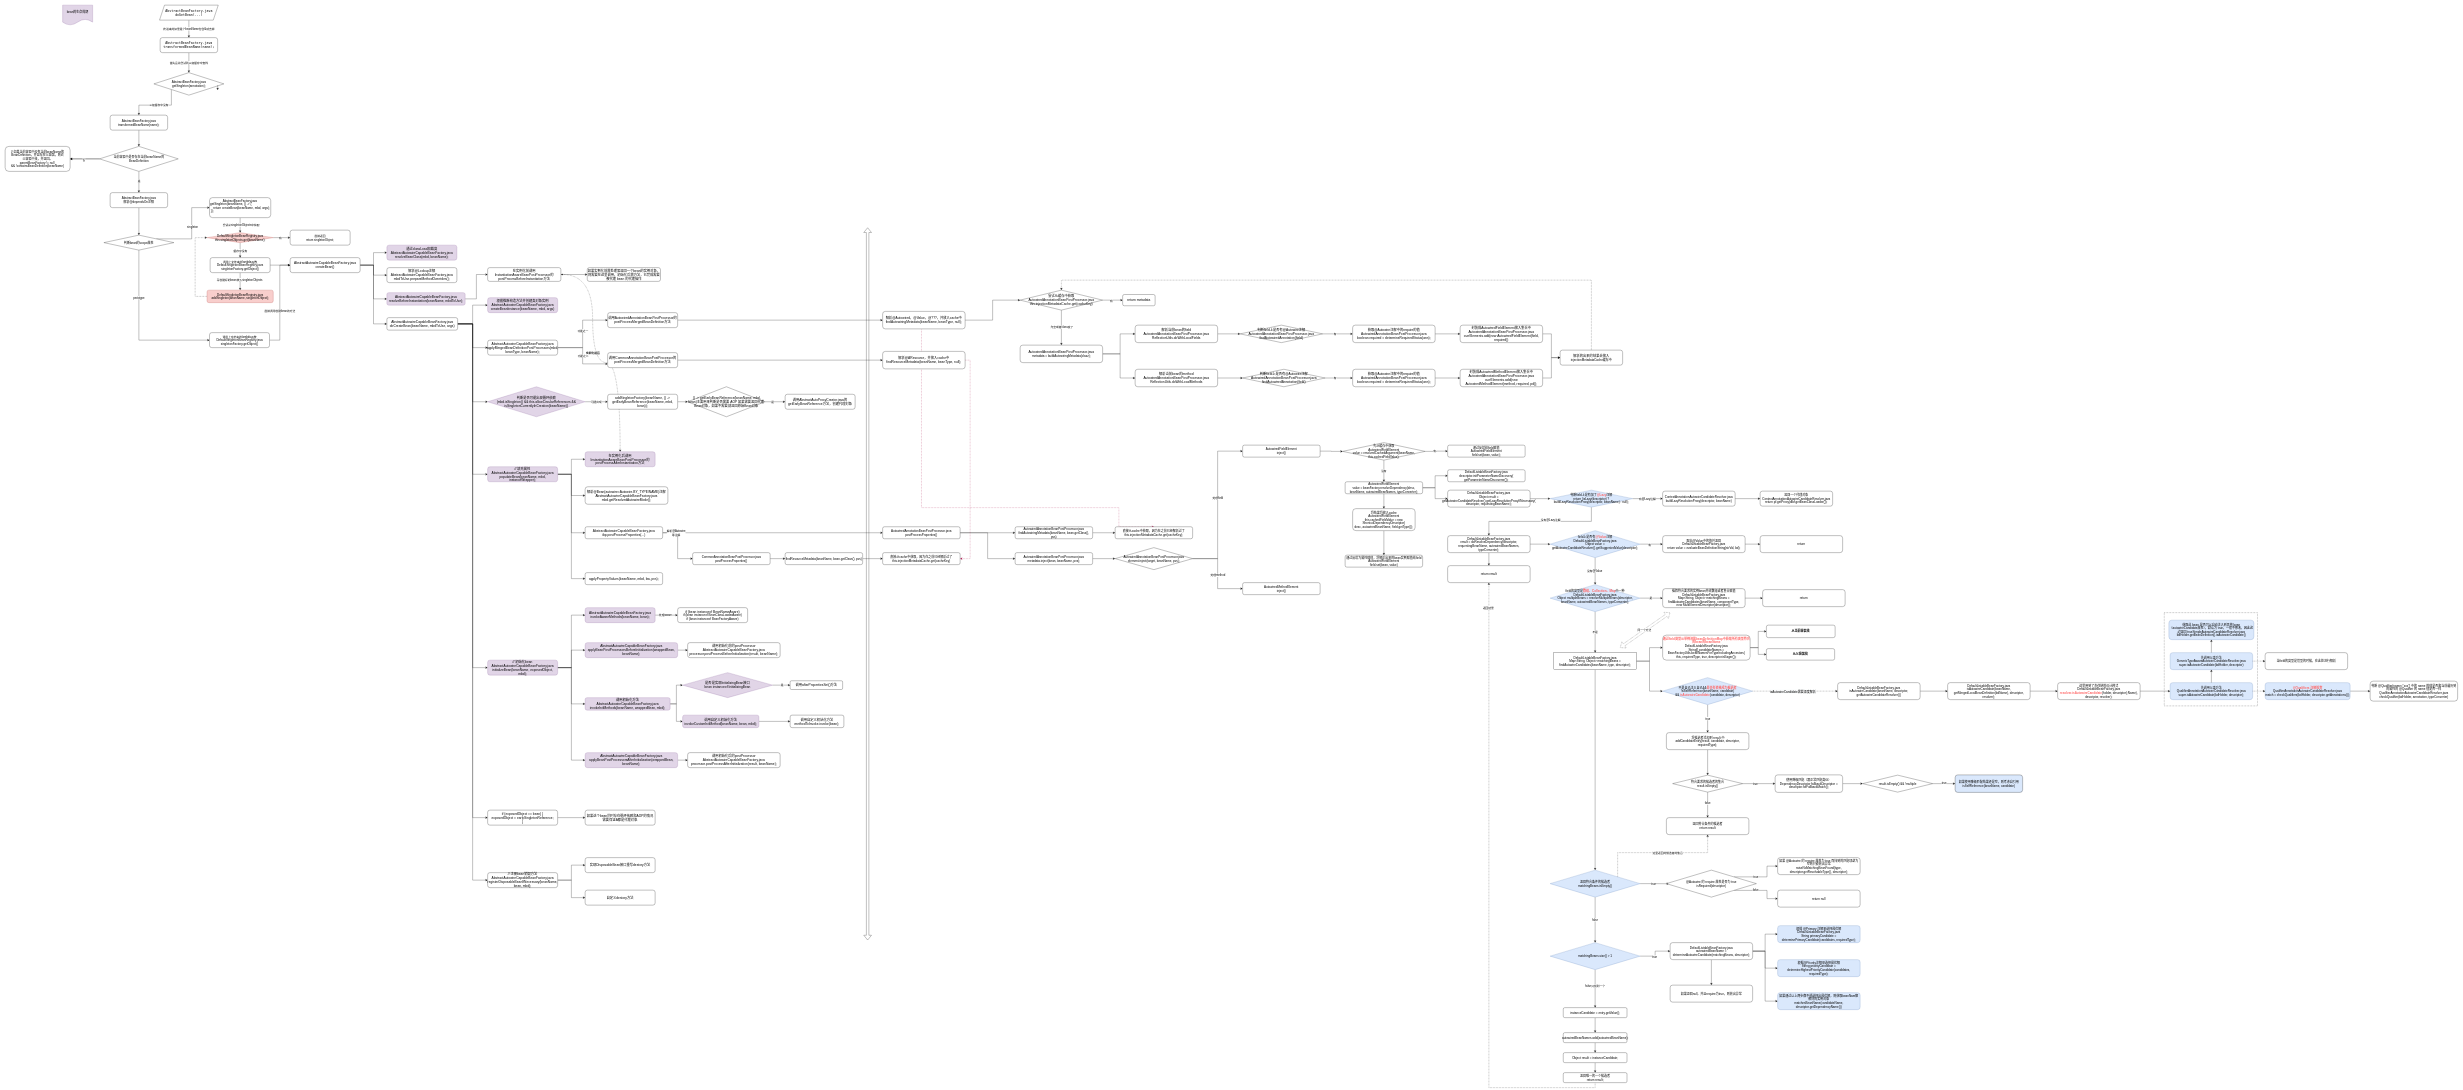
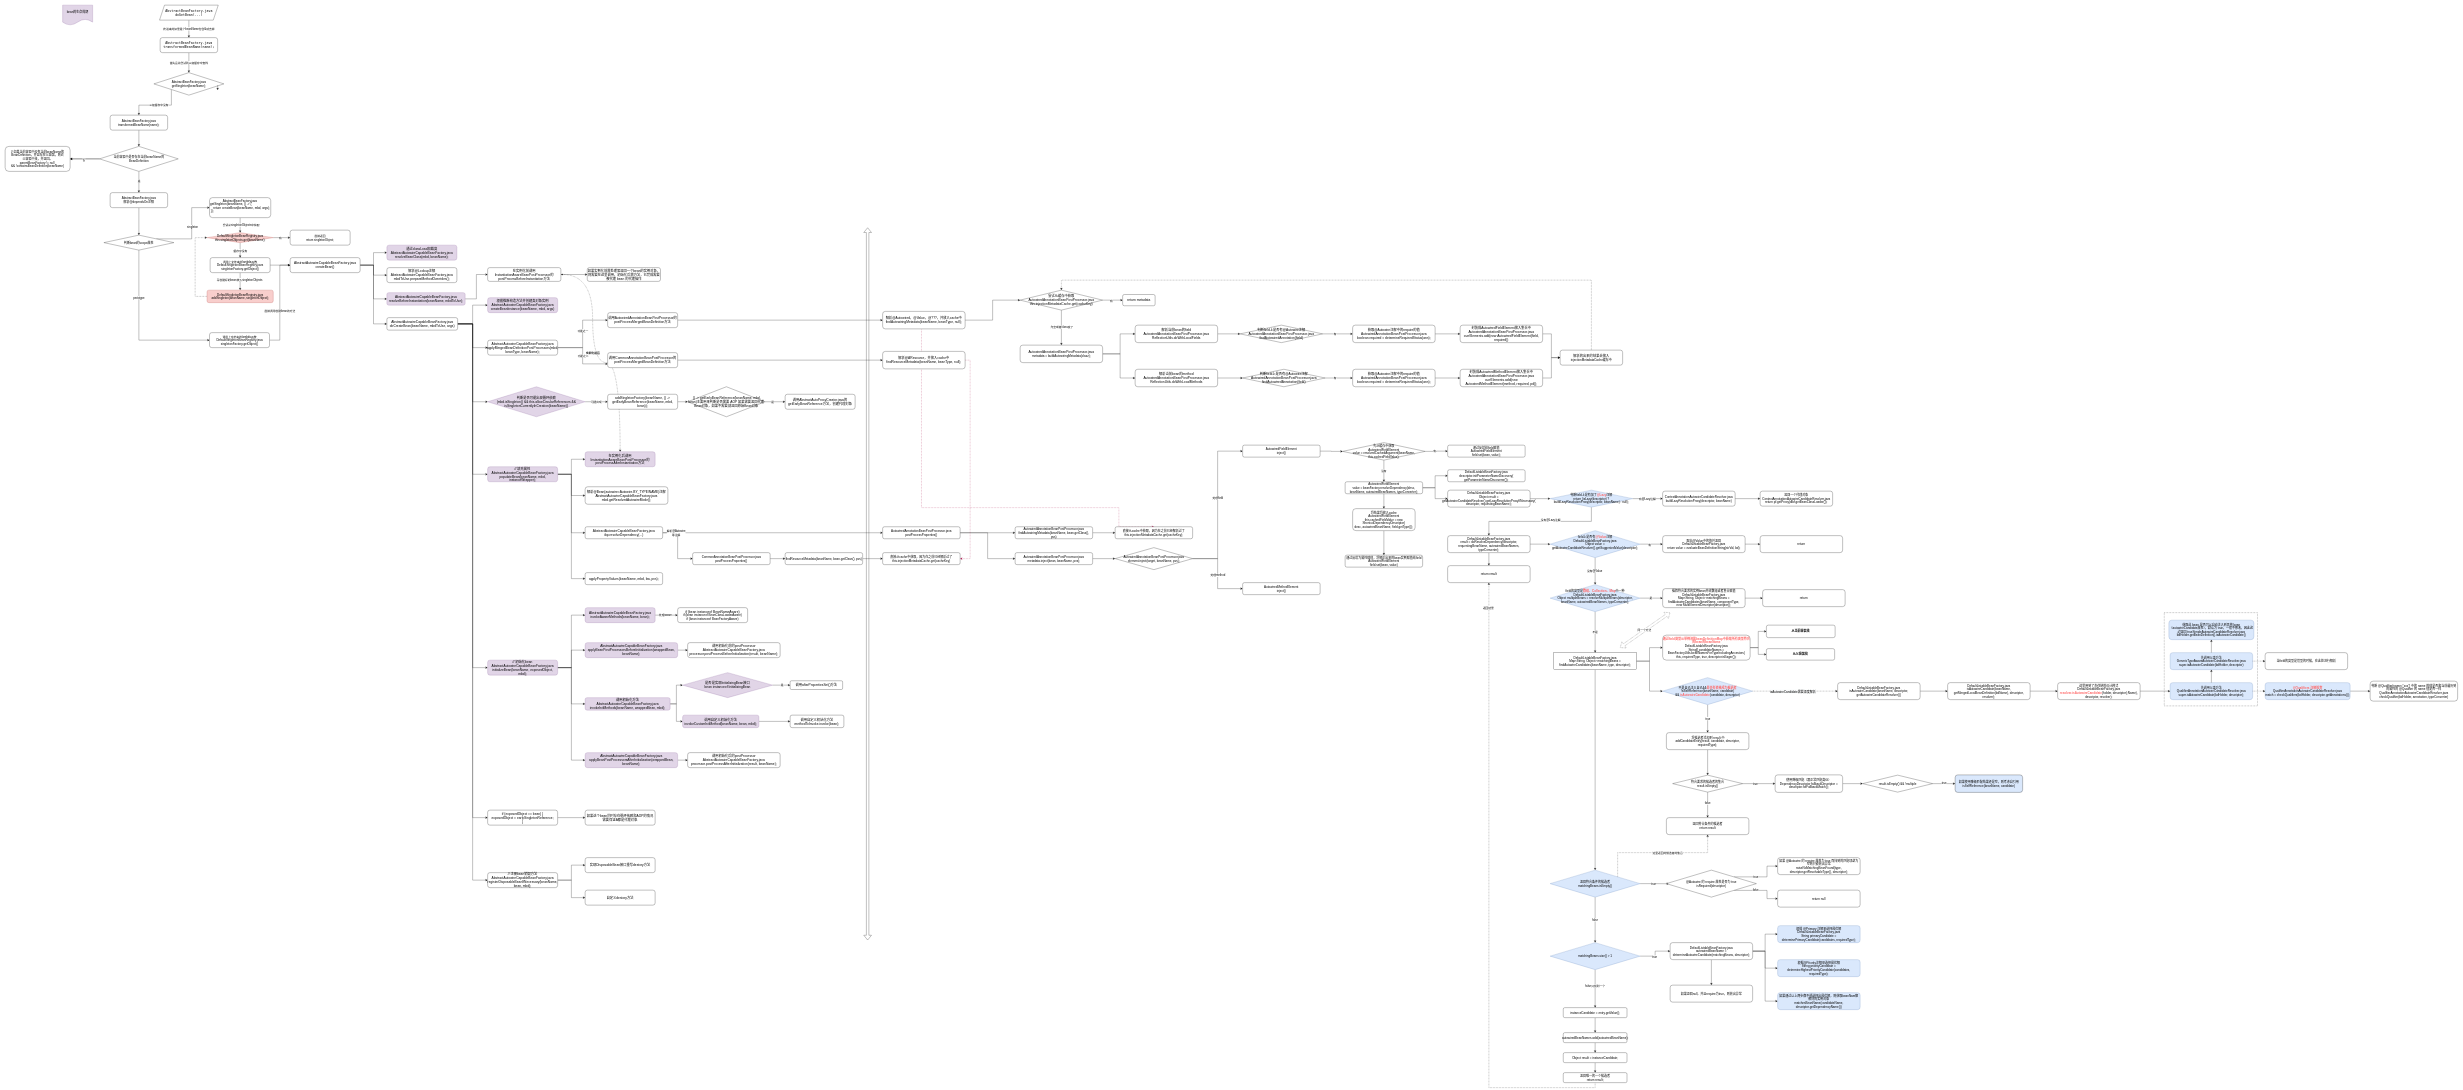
(189, 84) -> (189, 84)
(624, 533) -> (624, 533)
